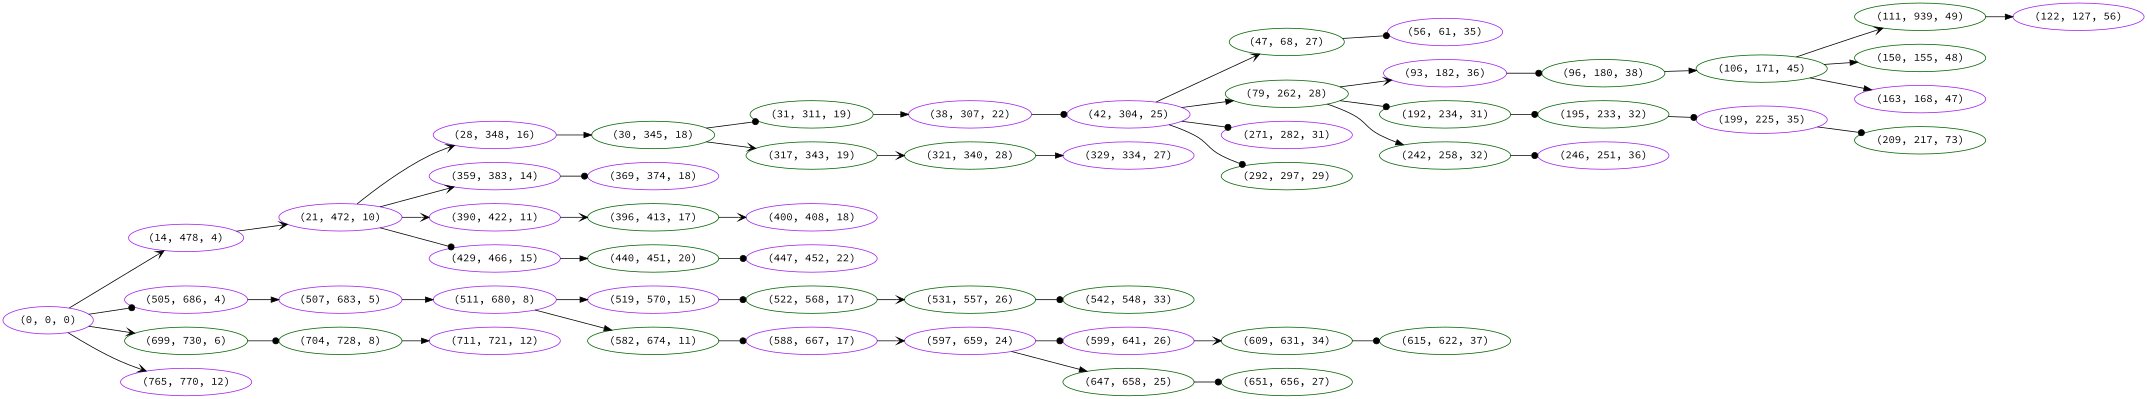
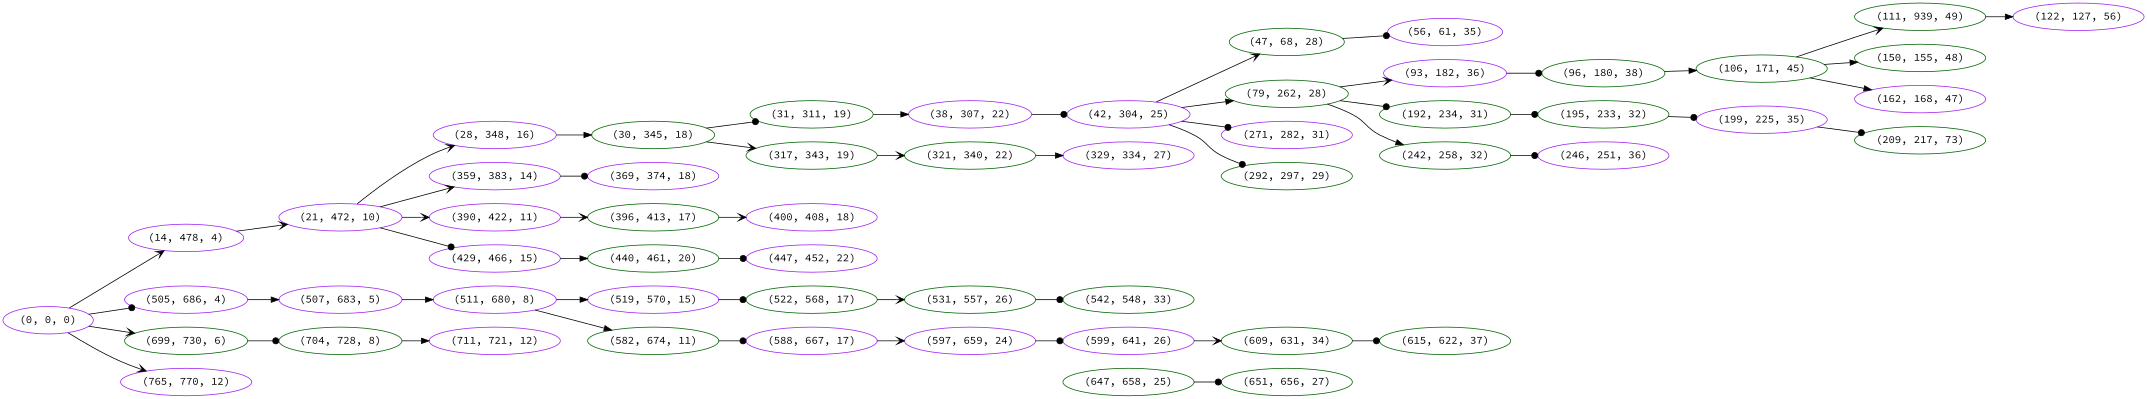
(1287, 42) -> (1287, 42)
(1920, 99) -> (1920, 99)
(970, 156) -> (970, 156)
(653, 258) -> (653, 258)
(1045, 360) -> none
